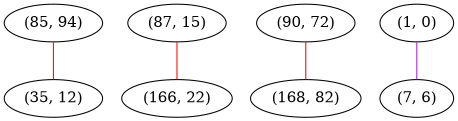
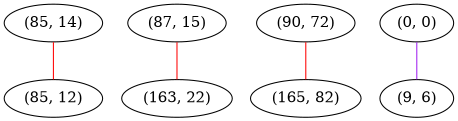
(53, 23) -> (53, 23)
(417, 23) -> (417, 23)
(53, 98) -> (53, 98)
(177, 98) -> (177, 98)
(306, 98) -> (306, 98)
(417, 98) -> (417, 98)
